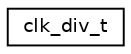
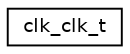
(66, 27) -> (65, 27)
